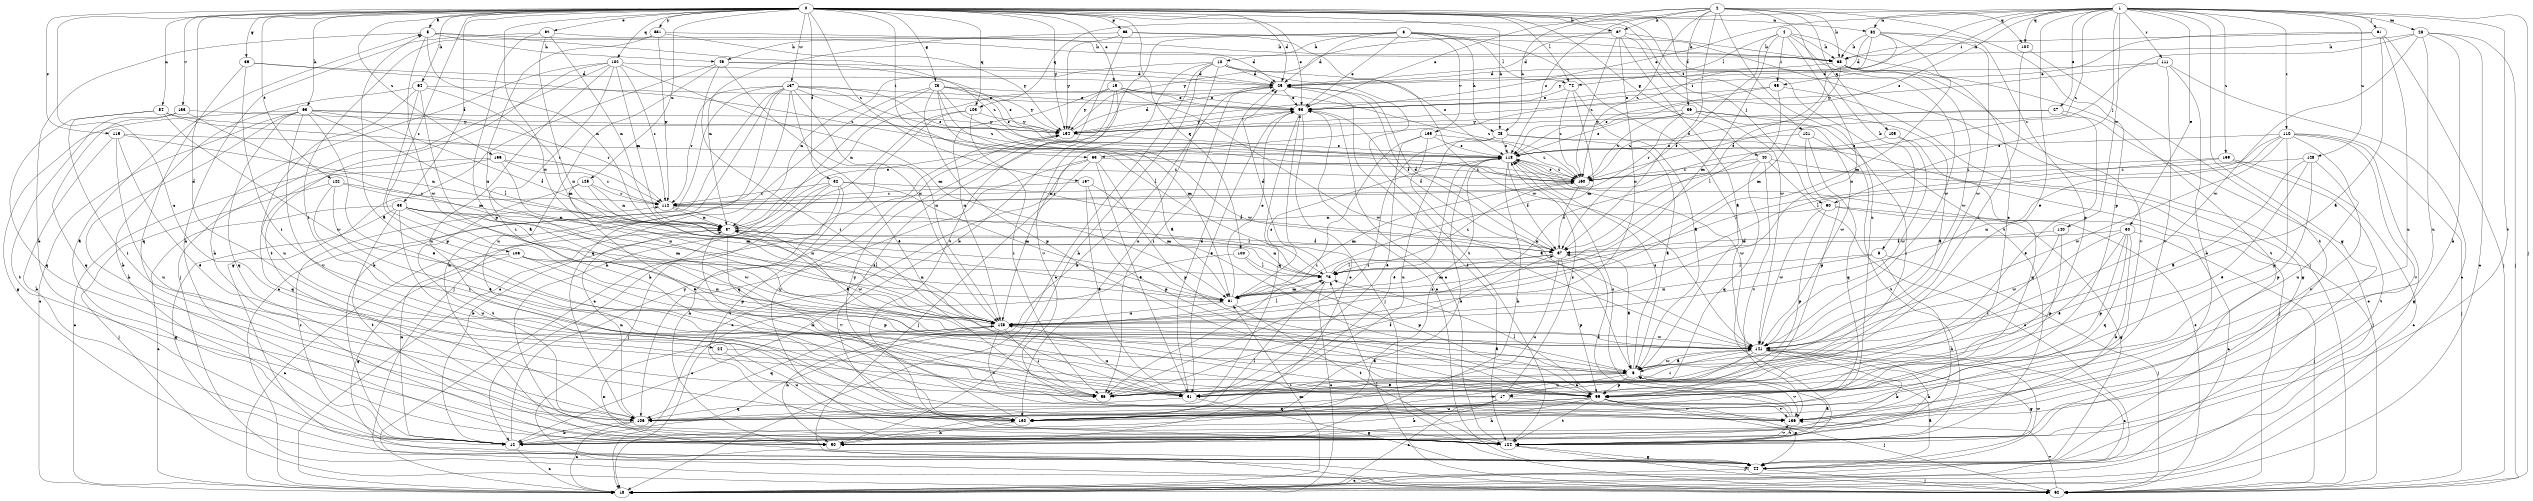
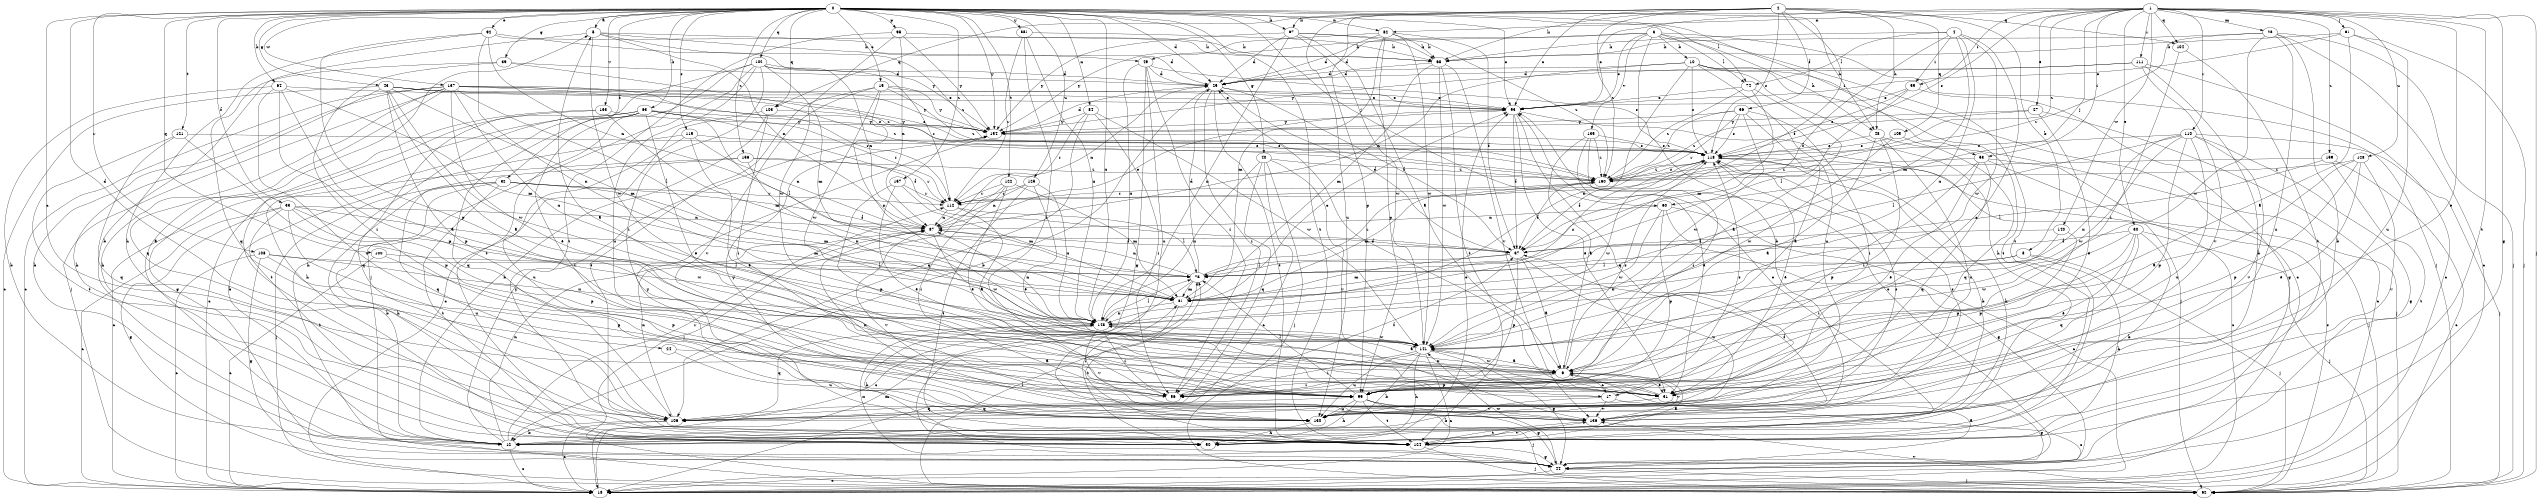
(873, 56) -> (764, 56)
(309, 328) -> (706, 454)
